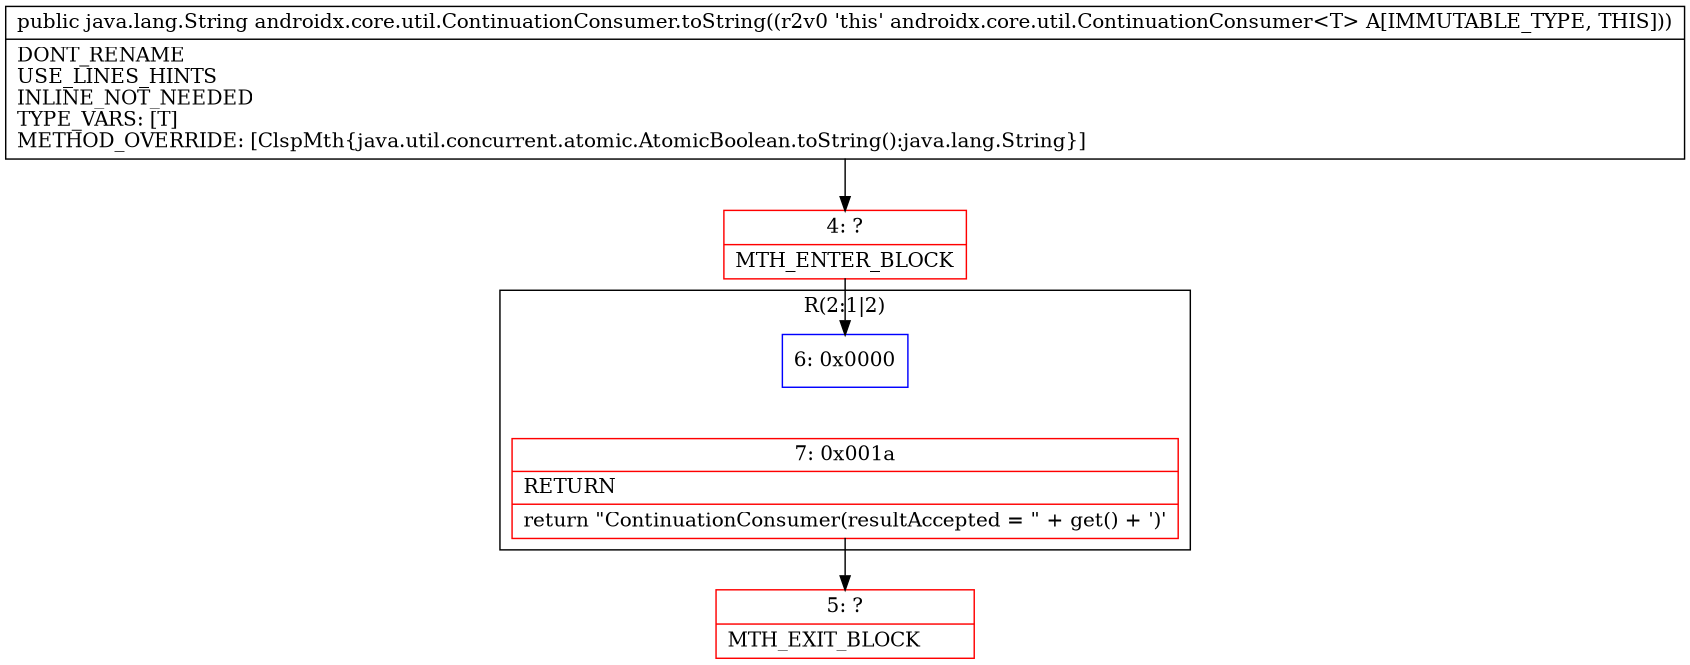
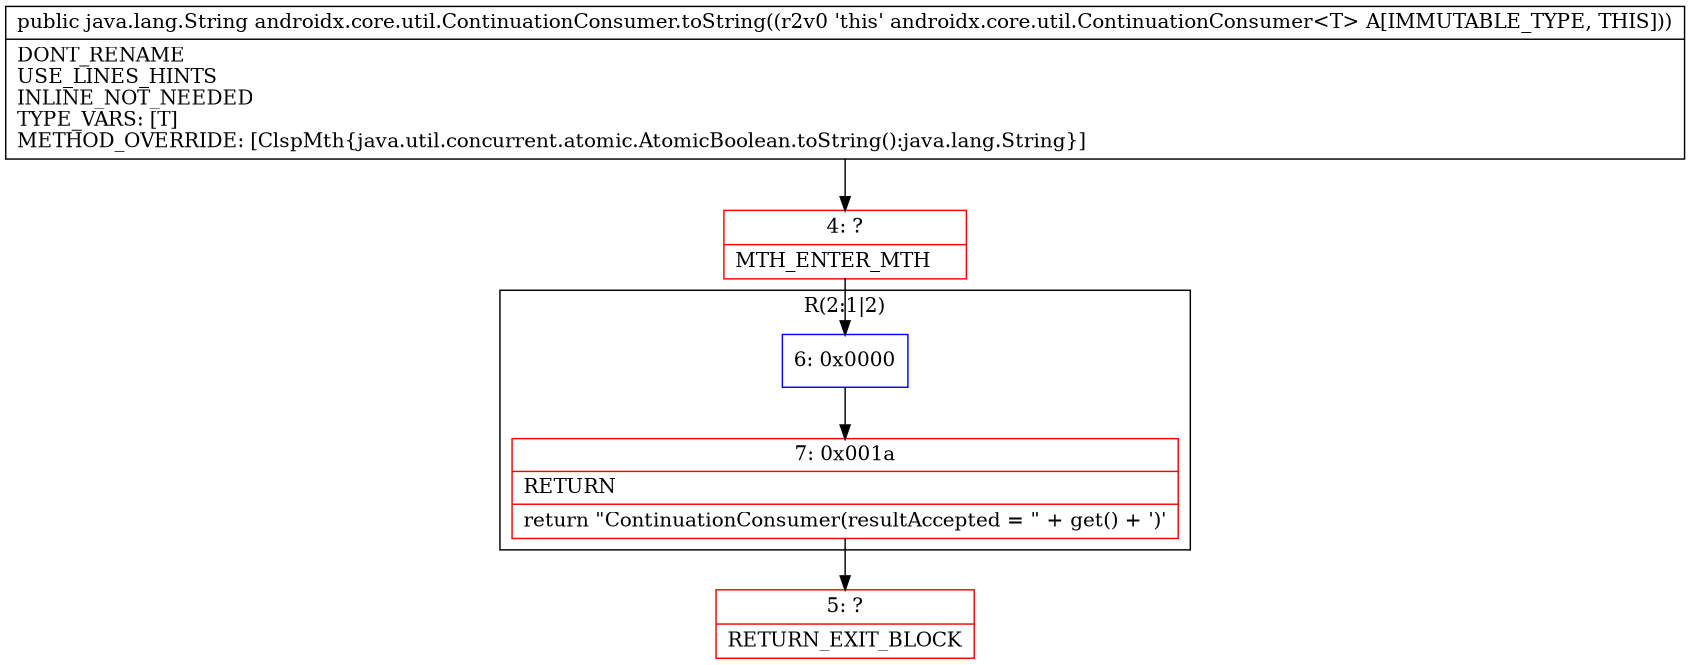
(845, 261) -> (833, 261)
none -> (845, 406)
(824, 640) -> (845, 640)
